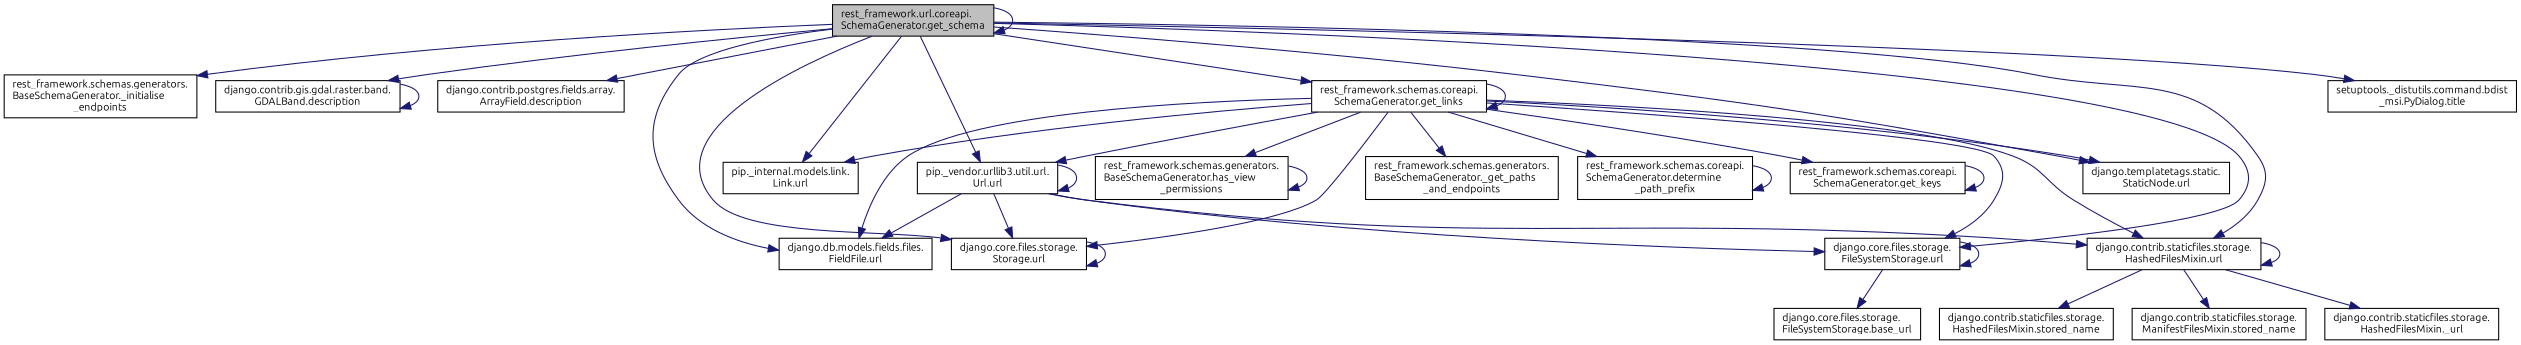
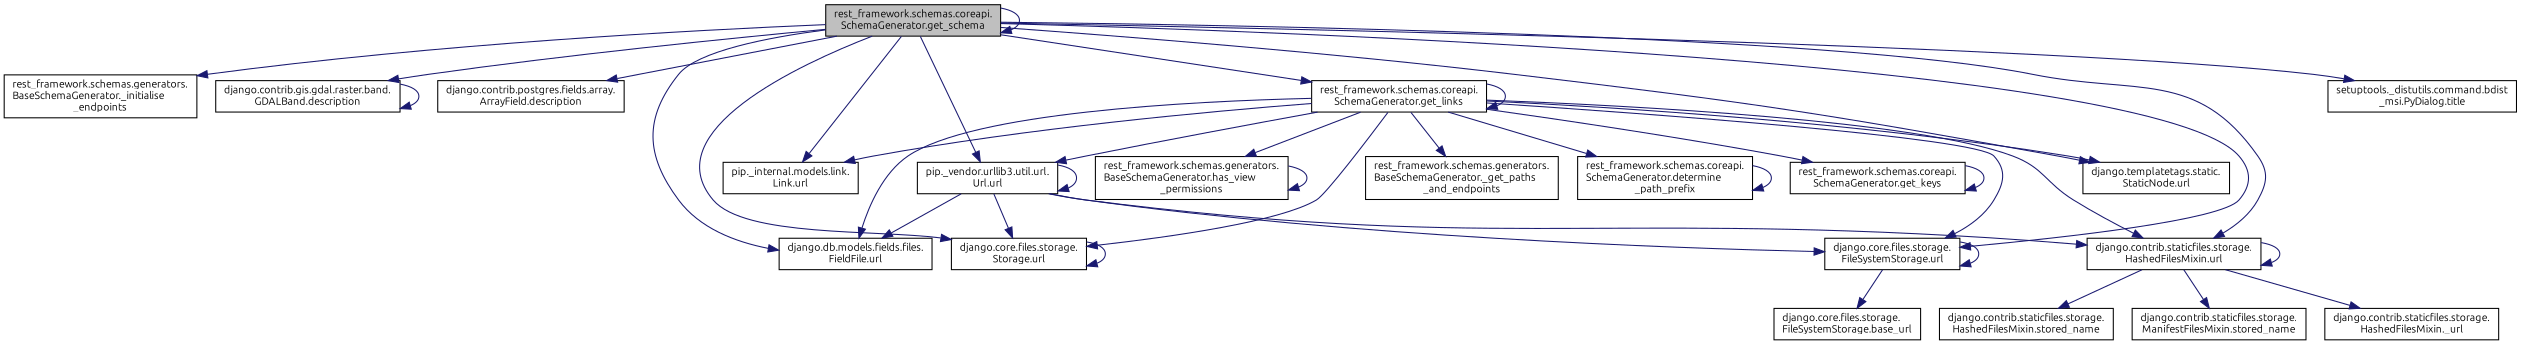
(913, 20) -> (913, 20)
